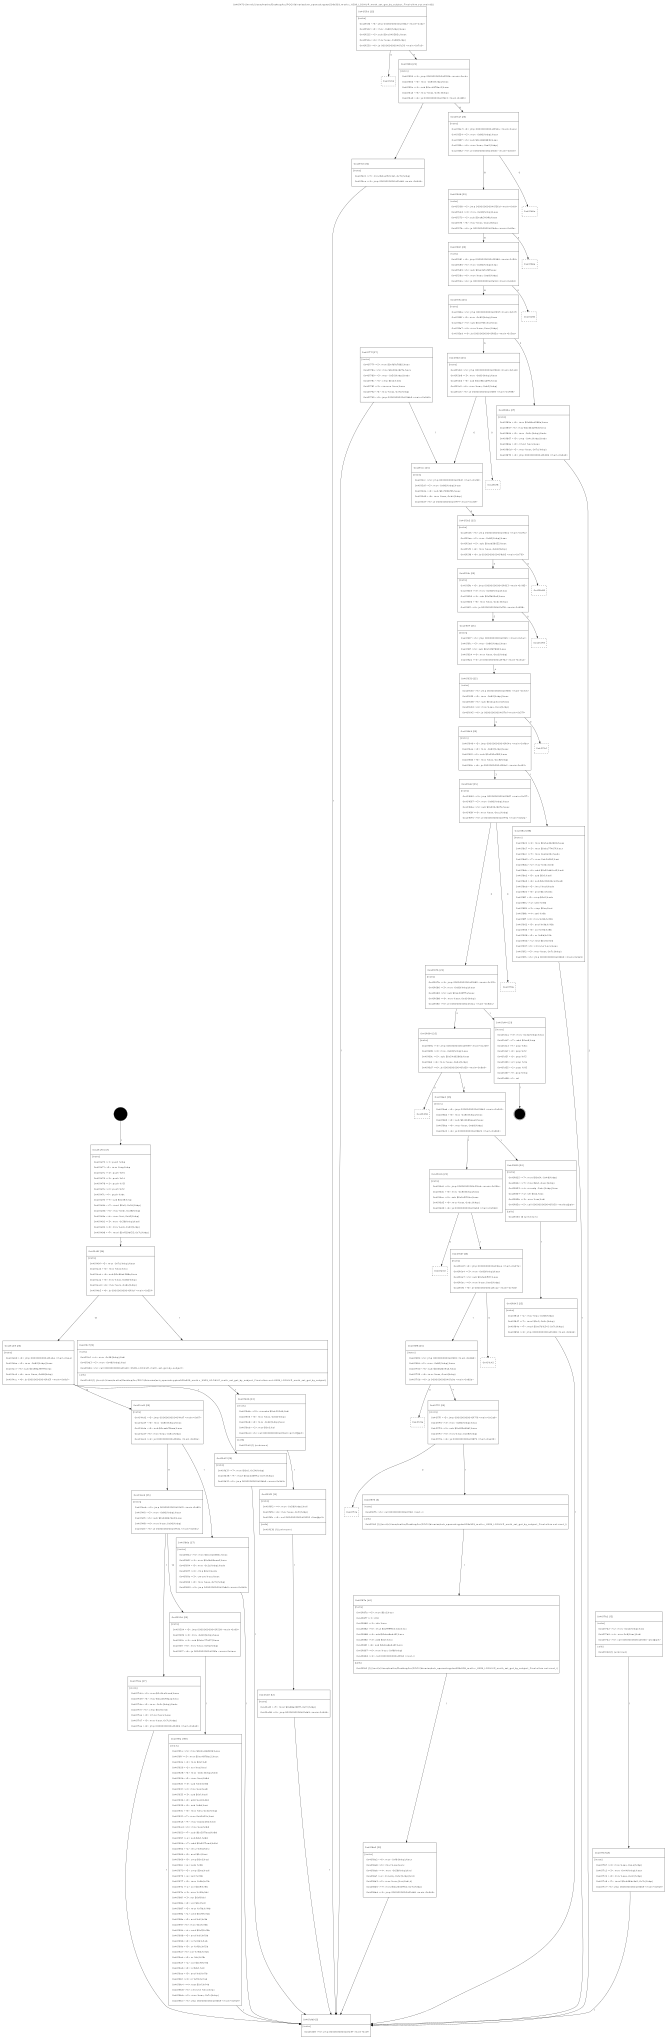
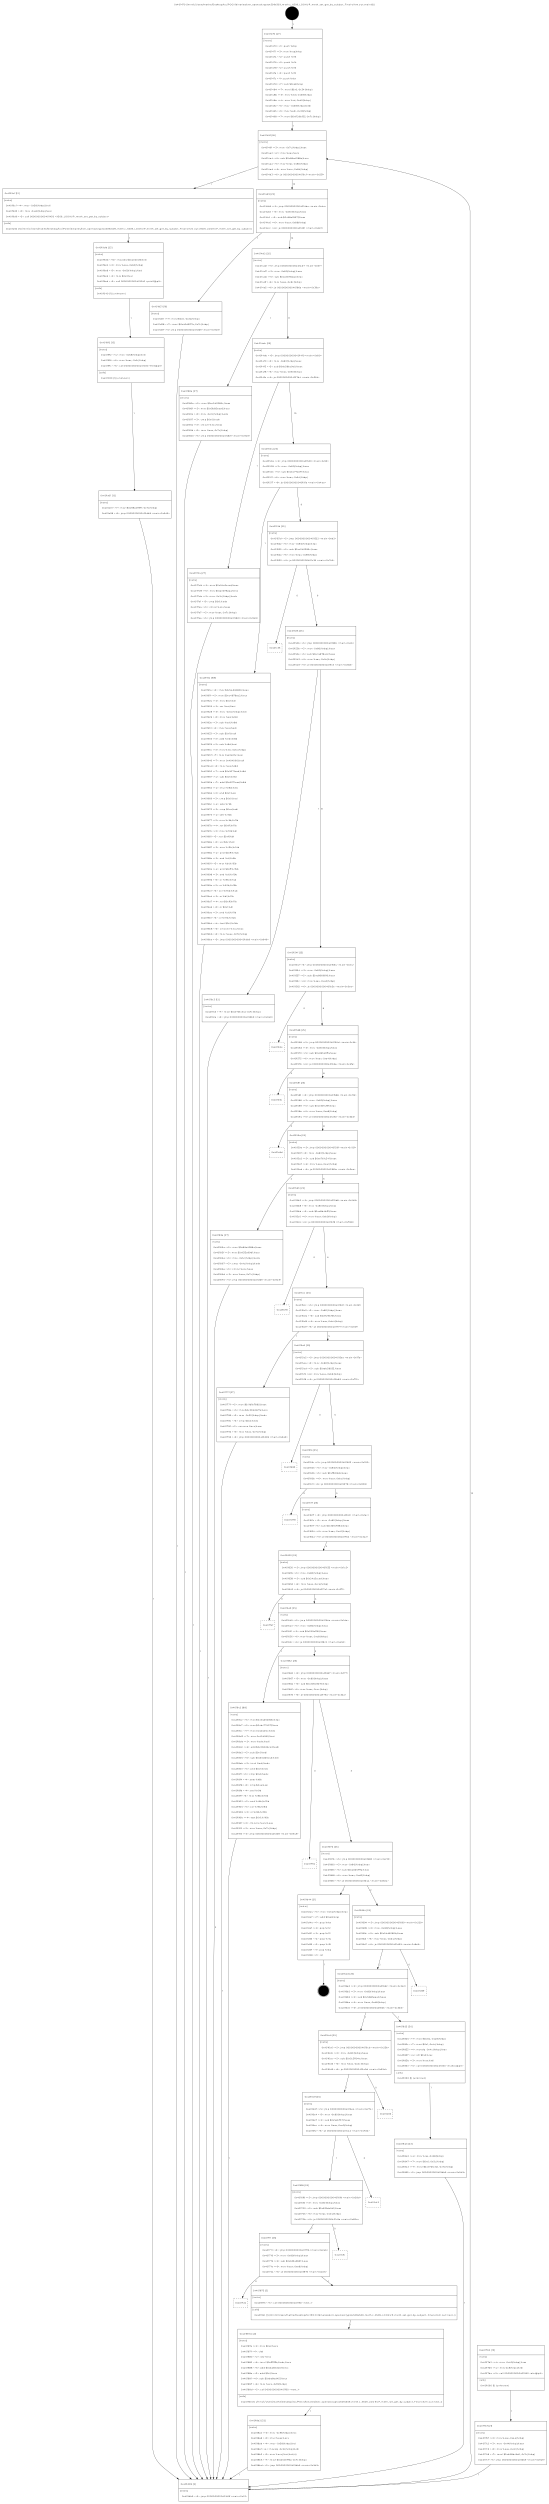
(423, 432) -> (279, 1357)
none -> (299, 504)
none -> (470, 1372)
